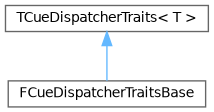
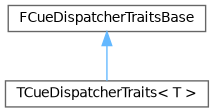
(107, 63) -> (107, 63)
